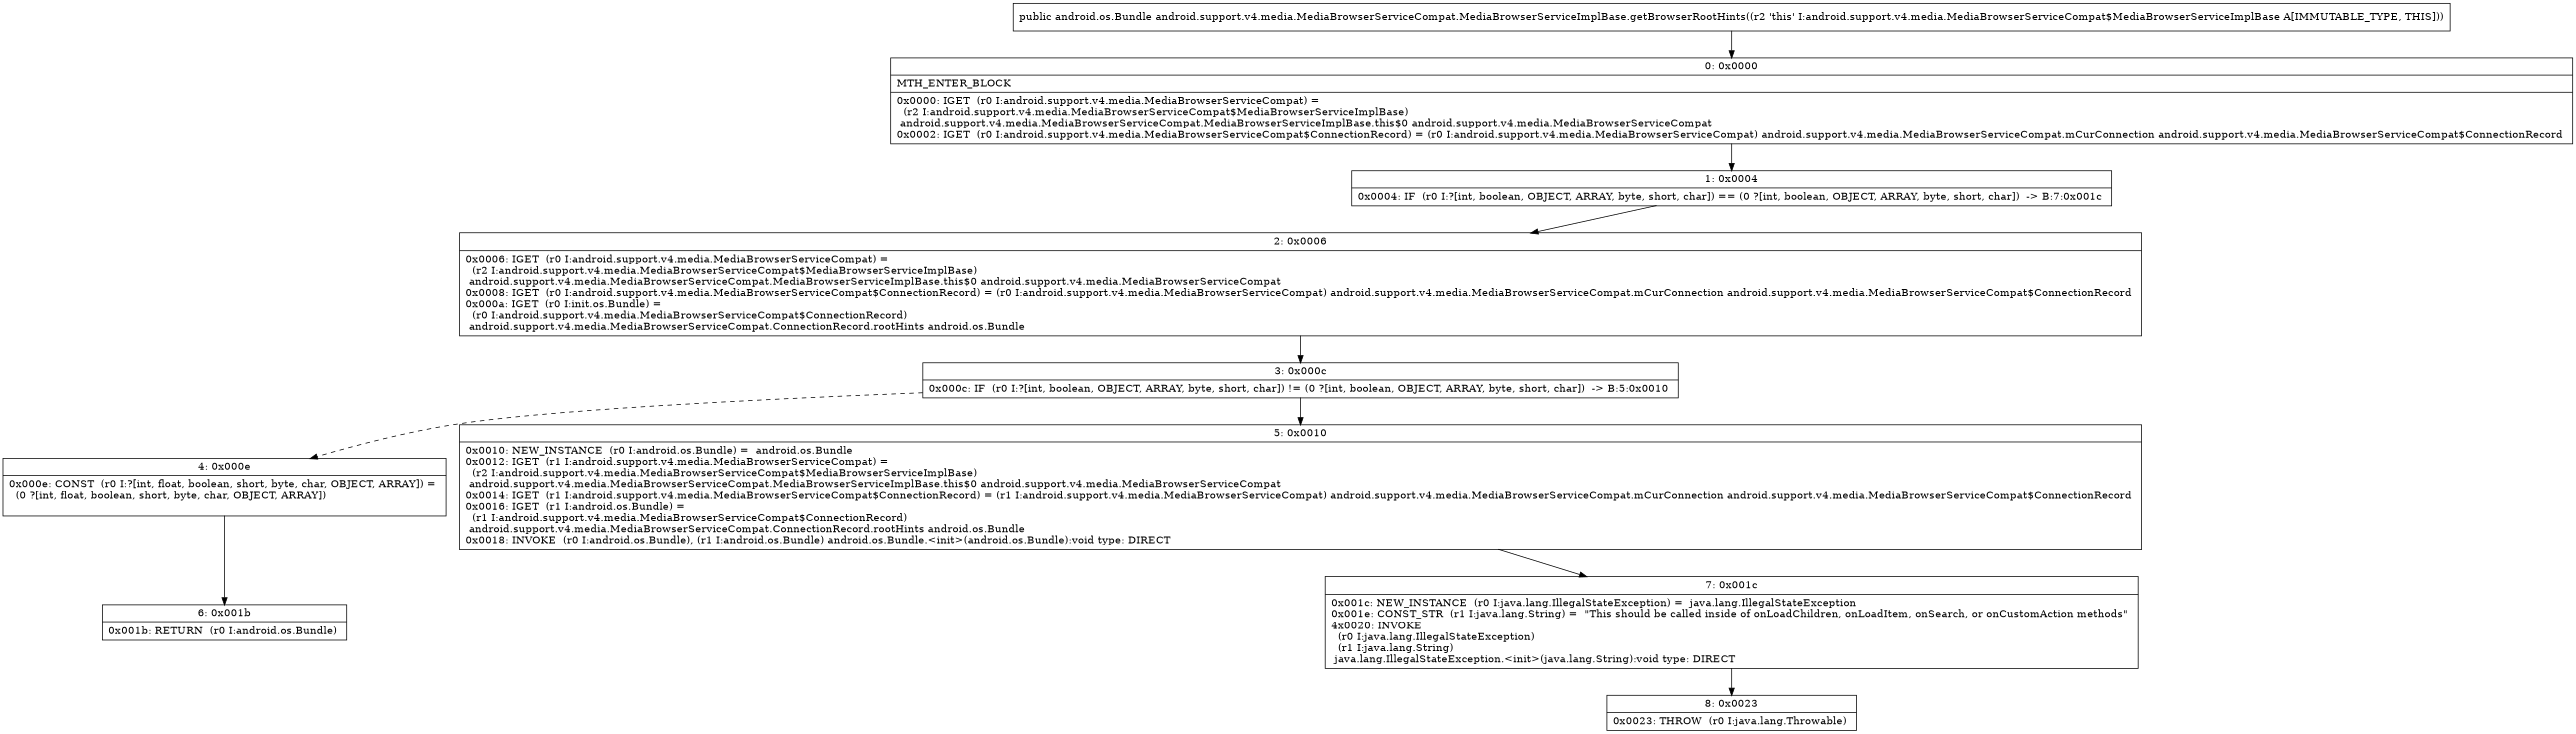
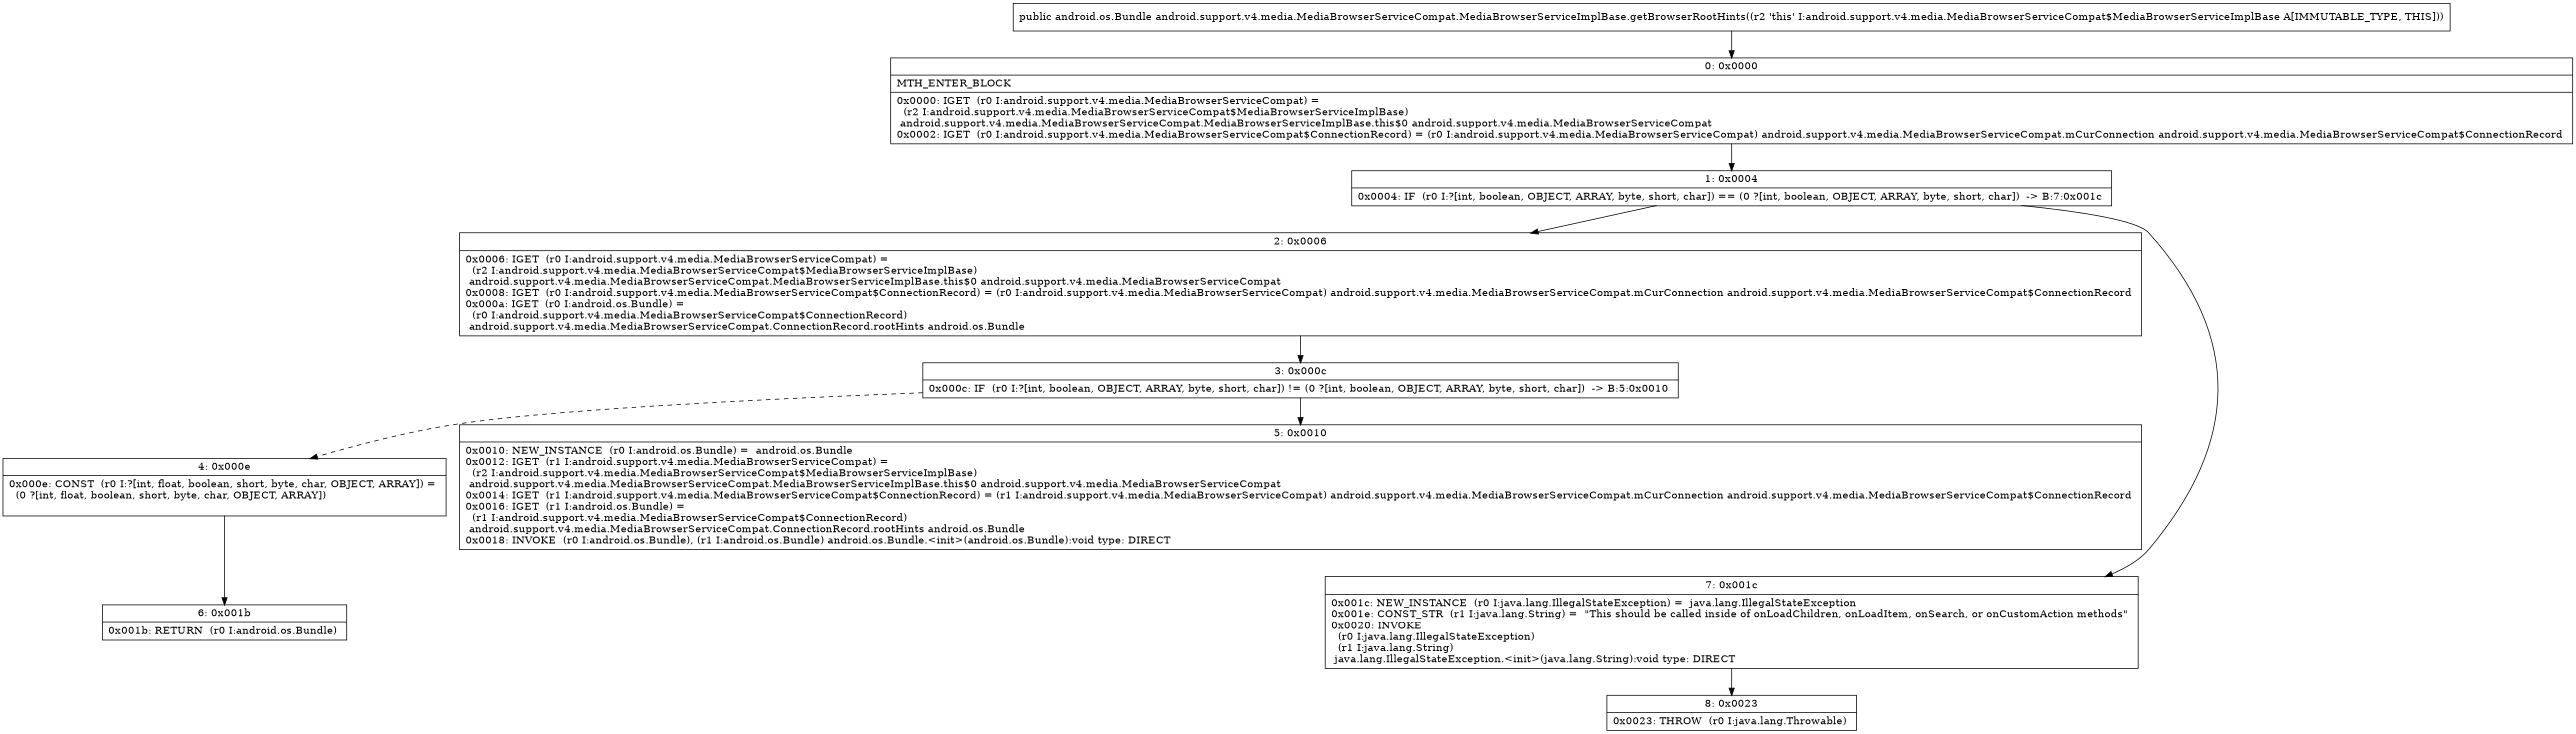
(566, 304) -> (577, 304)
(1539, 562) -> (2213, 348)
(1380, 625) -> (1380, 625)
